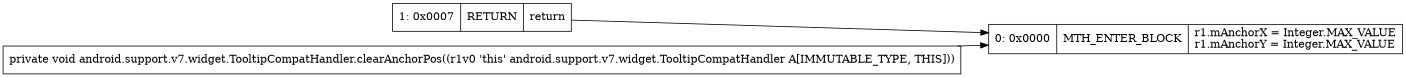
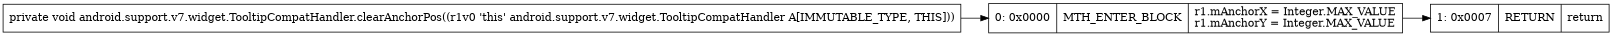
(776, 26) -> (1413, 18)
